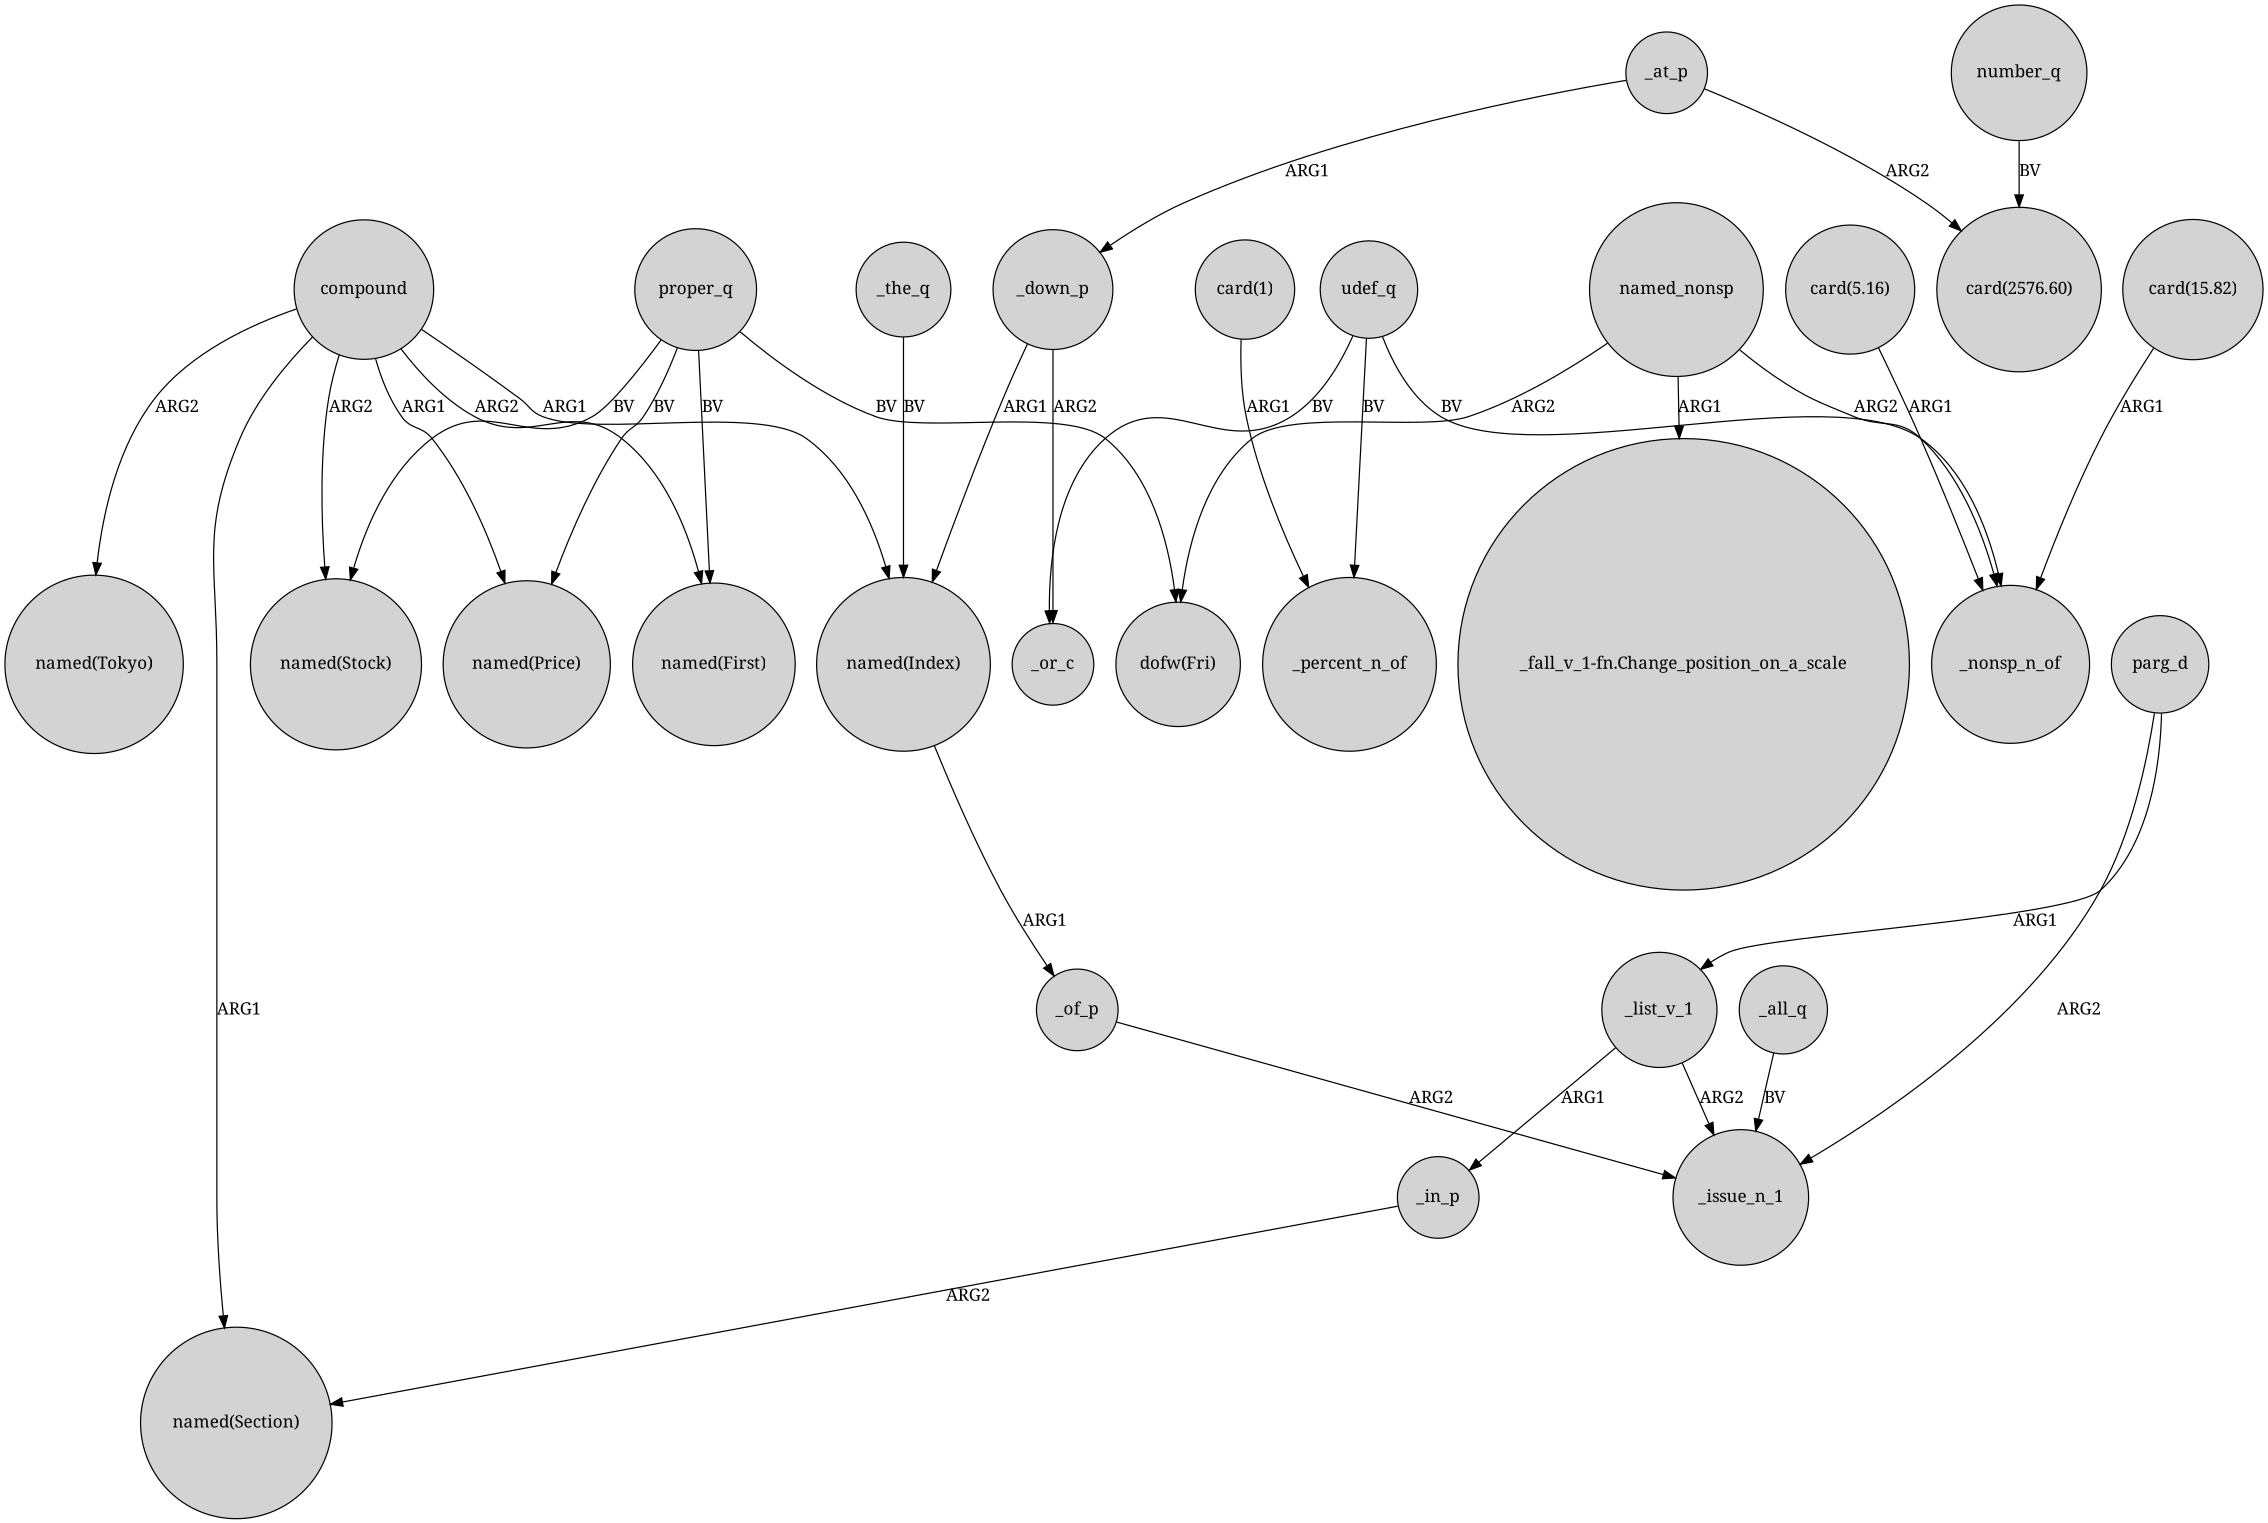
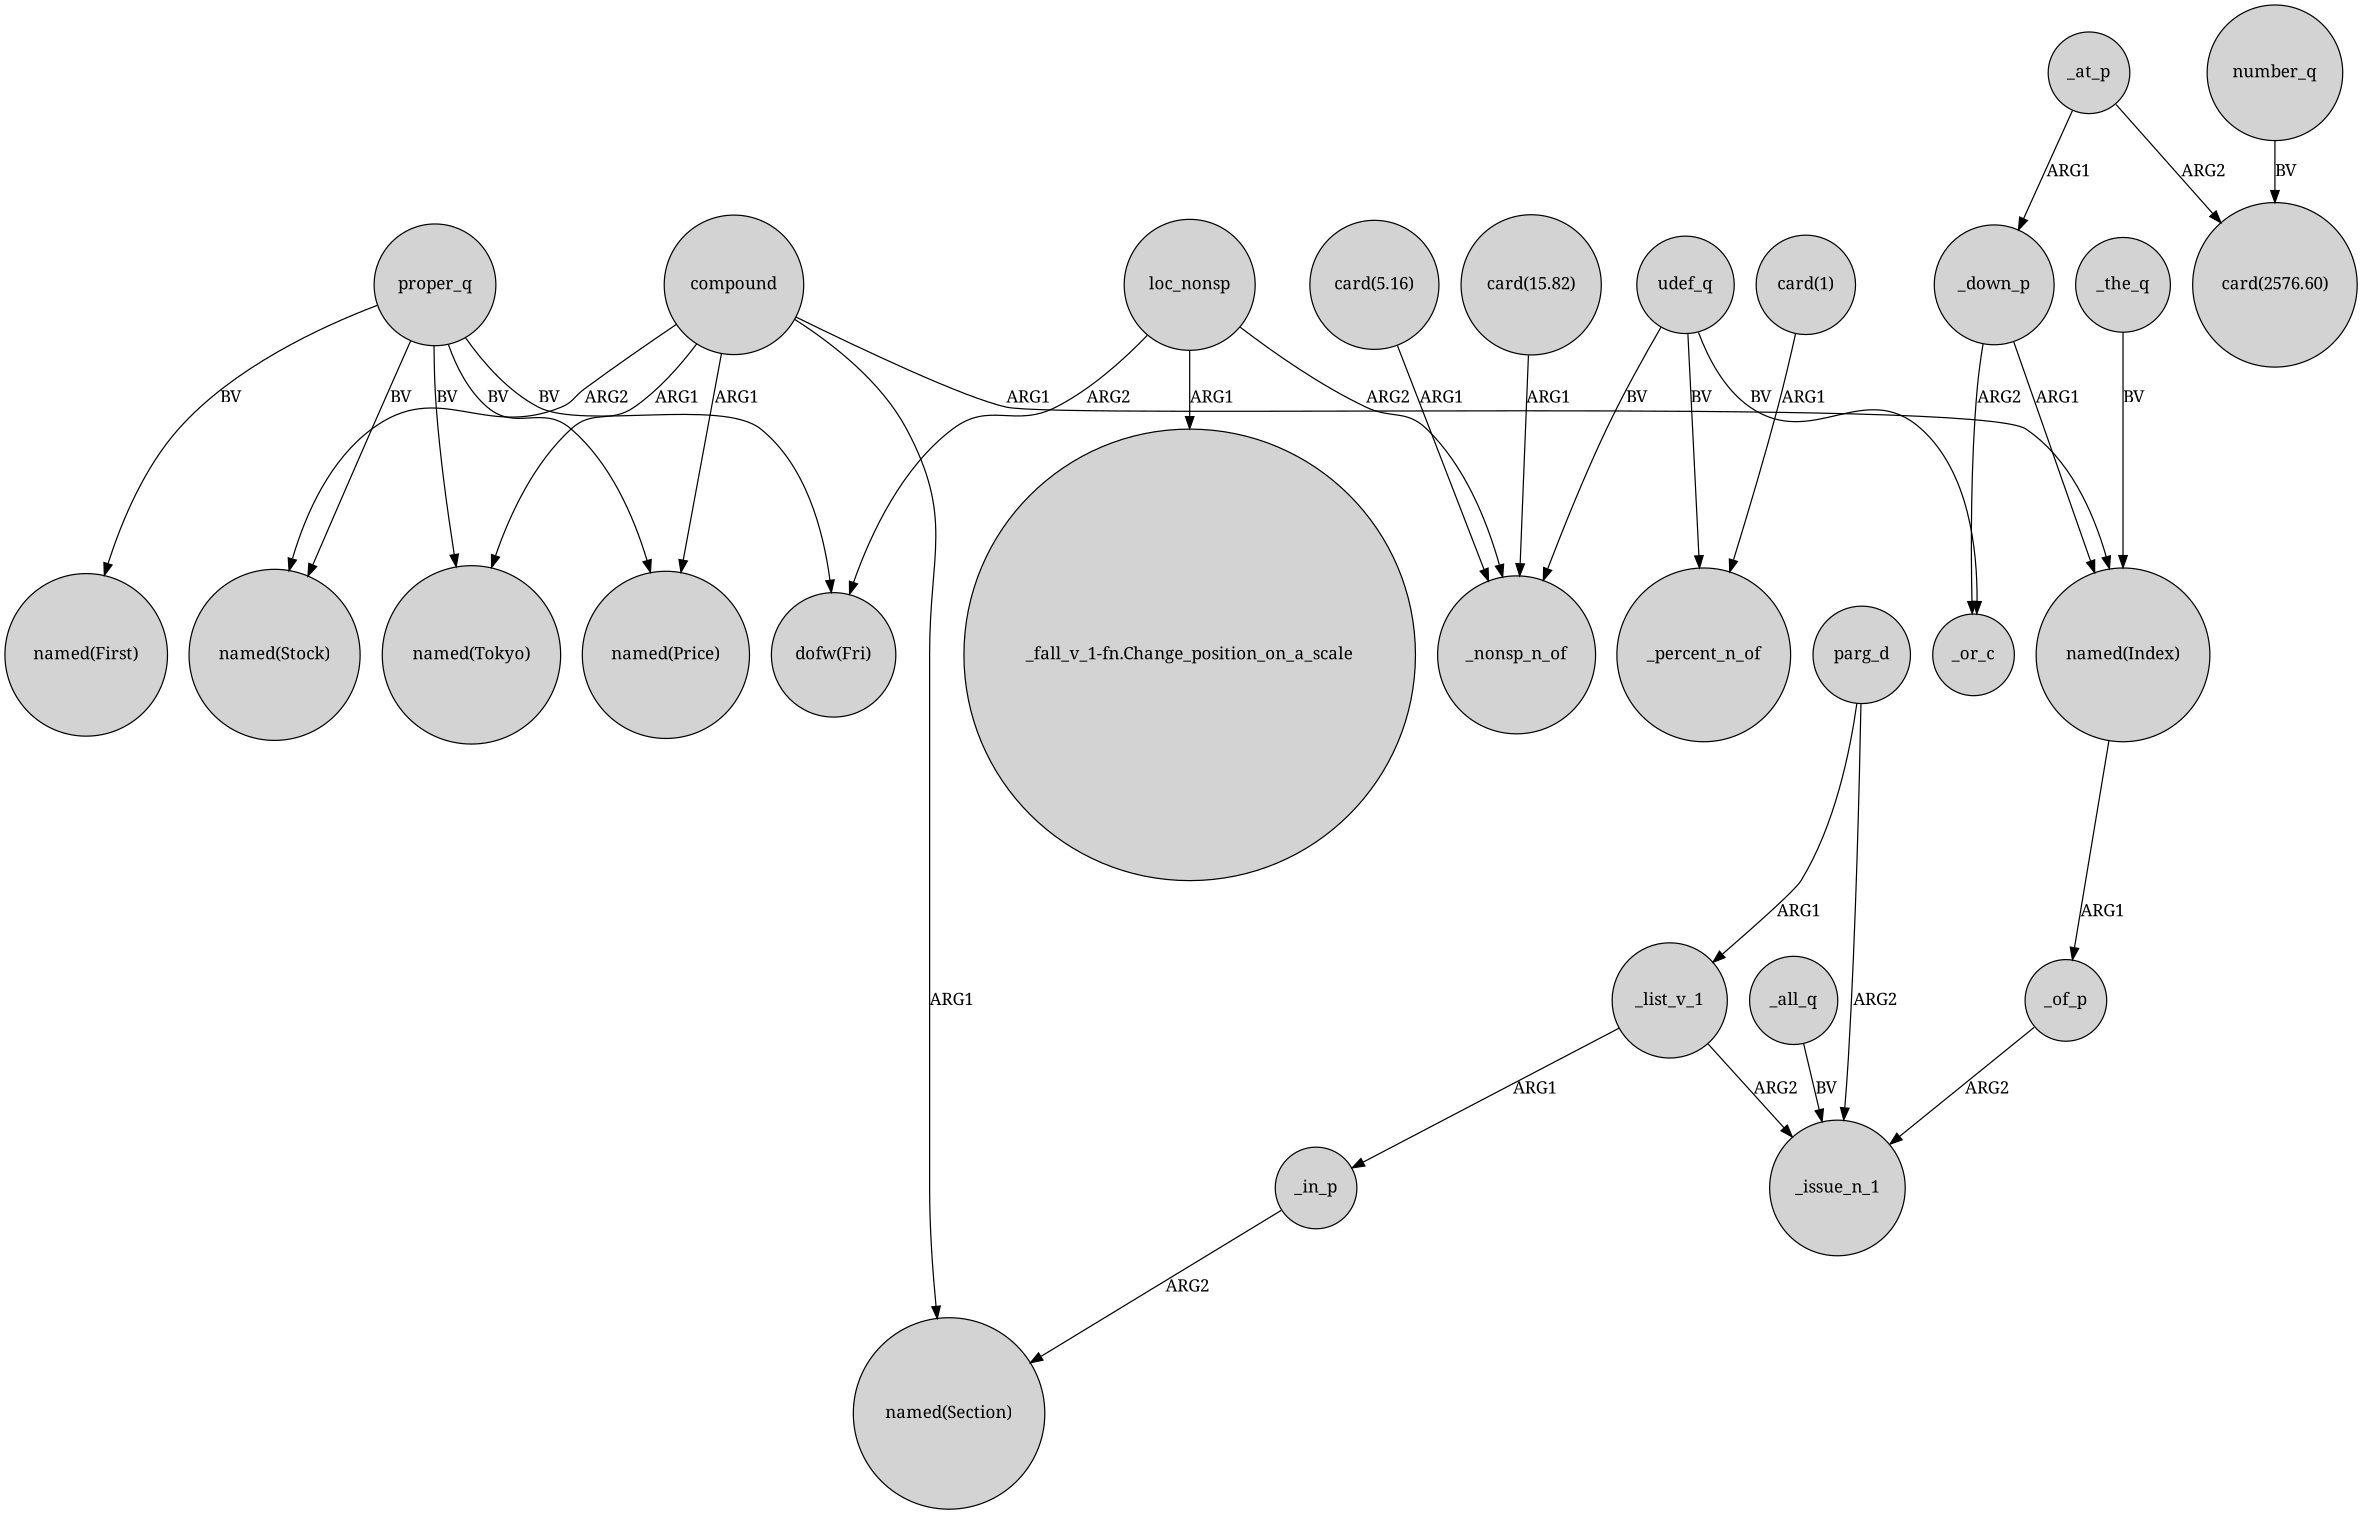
(1676, 290) -> (1190, 285)
(177, 407) -> (677, 398)
(615, 434) -> none
none -> (440, 450)
